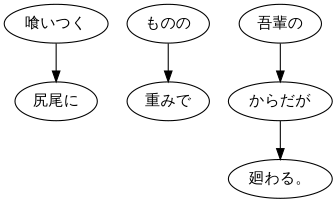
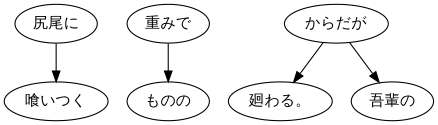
(56, 57) -> (56, 57)
(168, 57) -> (168, 57)
(280, 57) -> (361, 58)
